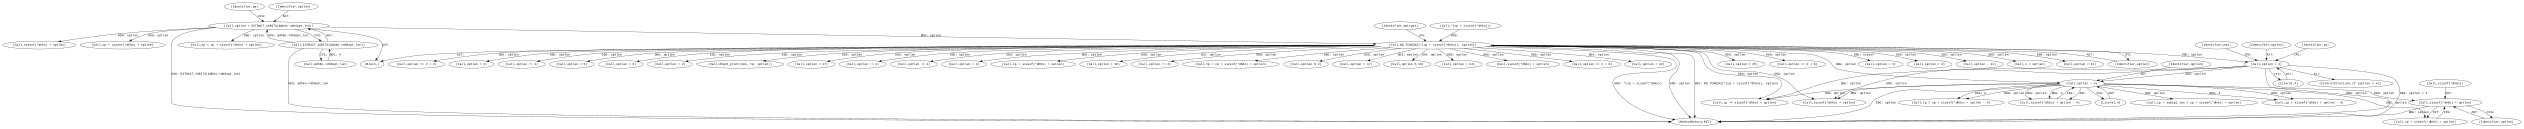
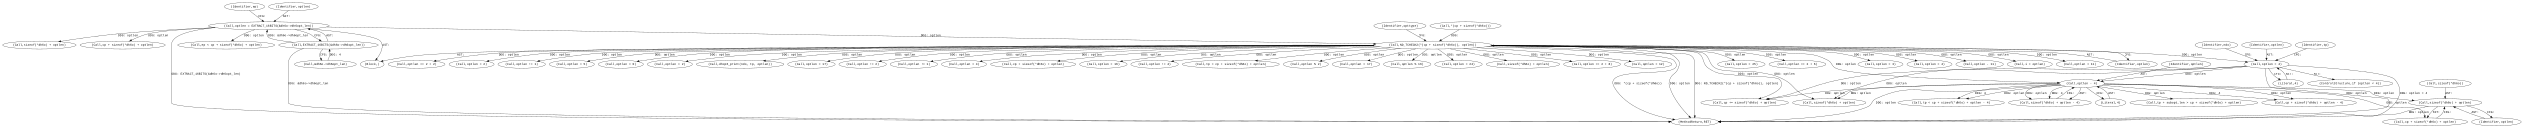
(1864, 55) -> (1864, 55)
